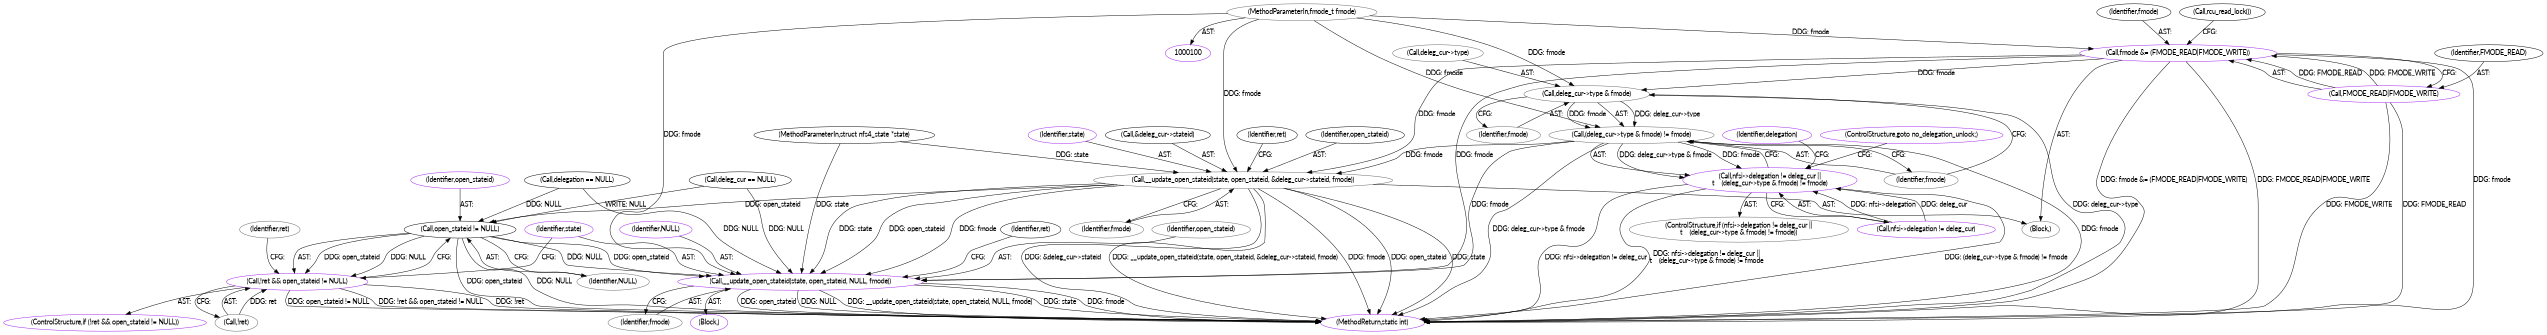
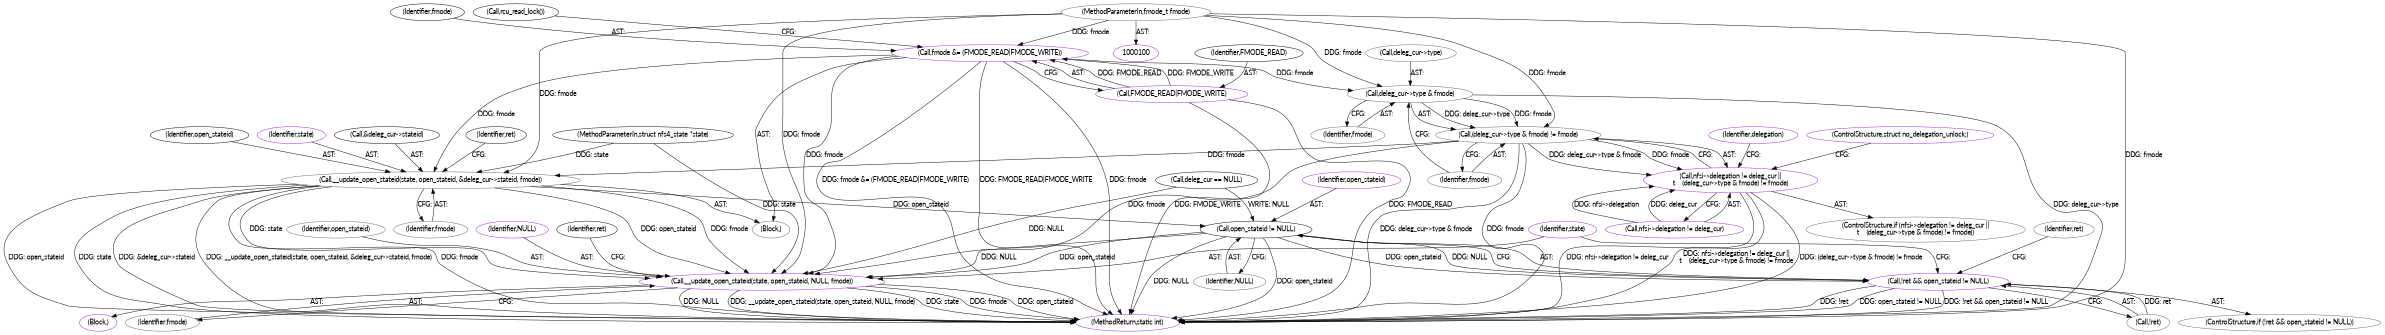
(1912, 135) -> (1900, 135)
none -> (2125, 179)
(577, 180) -> none
(105, 323) -> (2280, 323)
